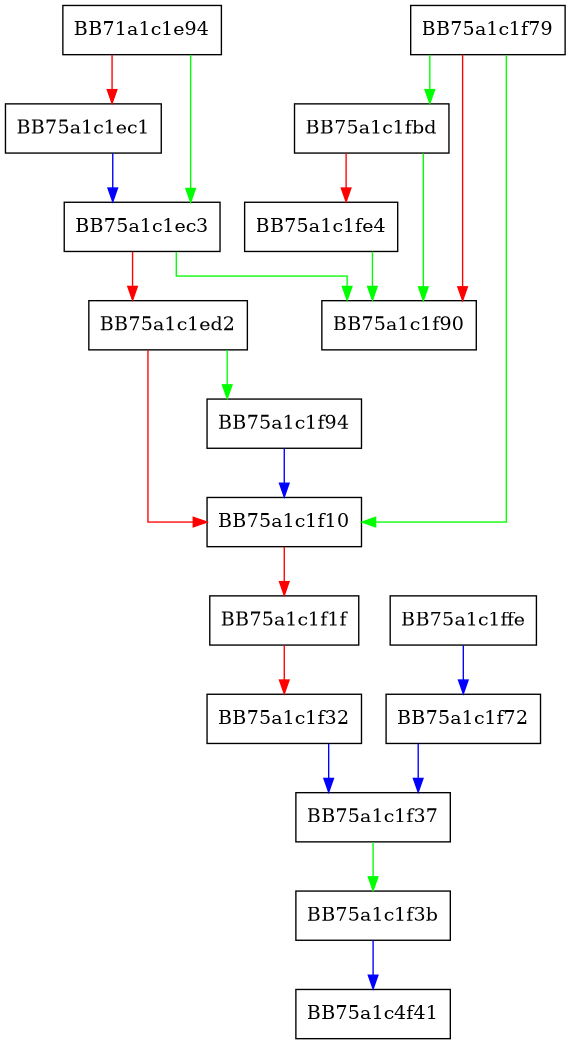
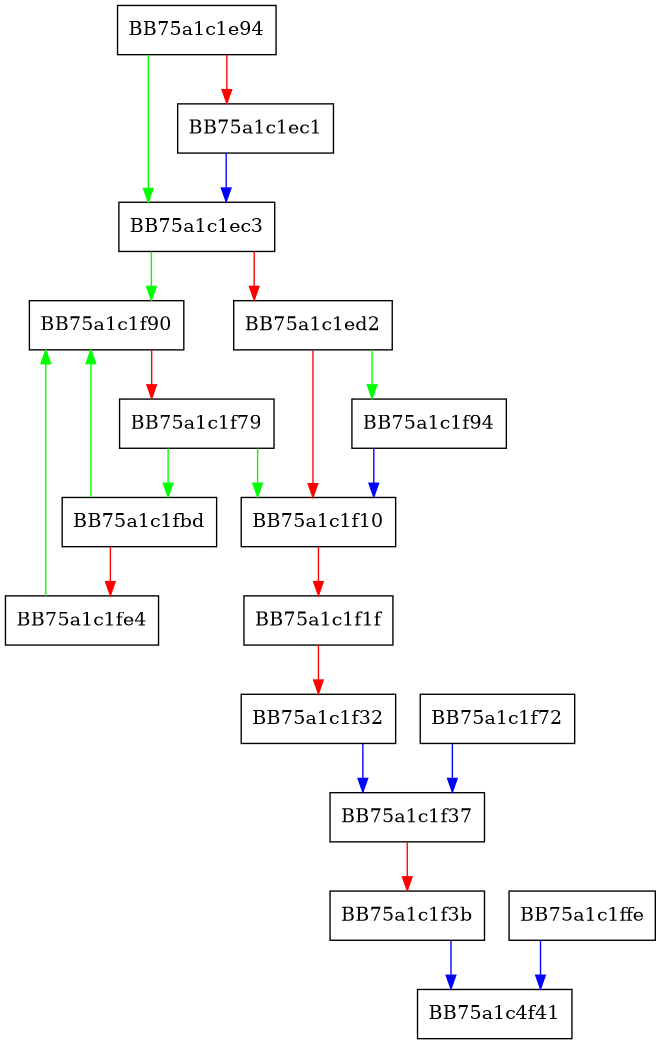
(142, 30) -> (197, 30)
(463, 171) -> (152, 367)
(463, 663) -> (541, 958)
(373, 859) -> (407, 859)
